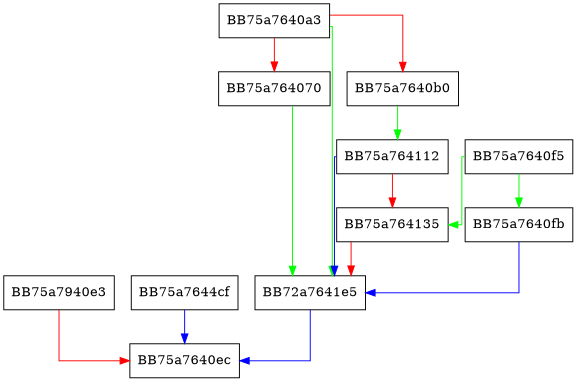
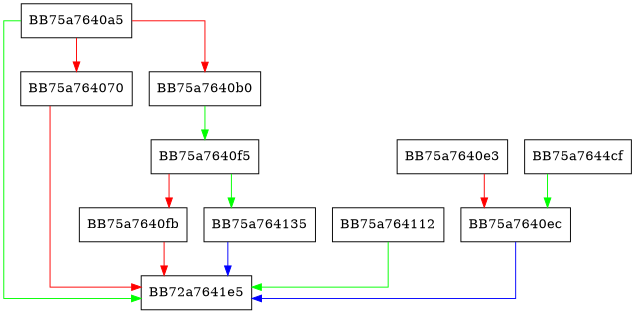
(274, 21) -> (76, 21)
(398, 118) -> (205, 118)
(293, 186) -> (50, 237)
(392, 186) -> none
(519, 186) -> (169, 186)
(334, 210) -> (347, 287)
(351, 254) -> (228, 254)
(59, 293) -> (452, 157)
(472, 293) -> (164, 254)
(185, 322) -> (548, 186)
(305, 361) -> (417, 298)
